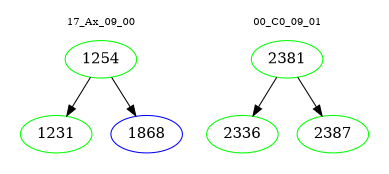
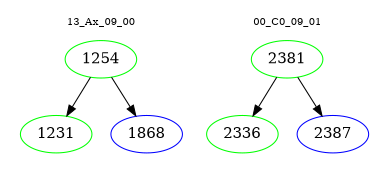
(101, 22) -> (101, 22)
(333, 134) -> (333, 134)
